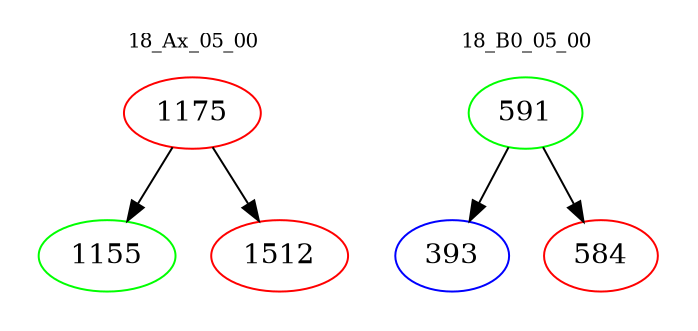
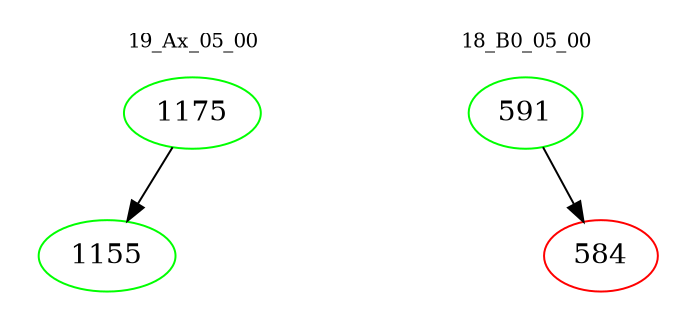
(193, 43) -> (193, 43)
(192, 113) -> (192, 113)
(280, 256) -> none
(452, 256) -> none
